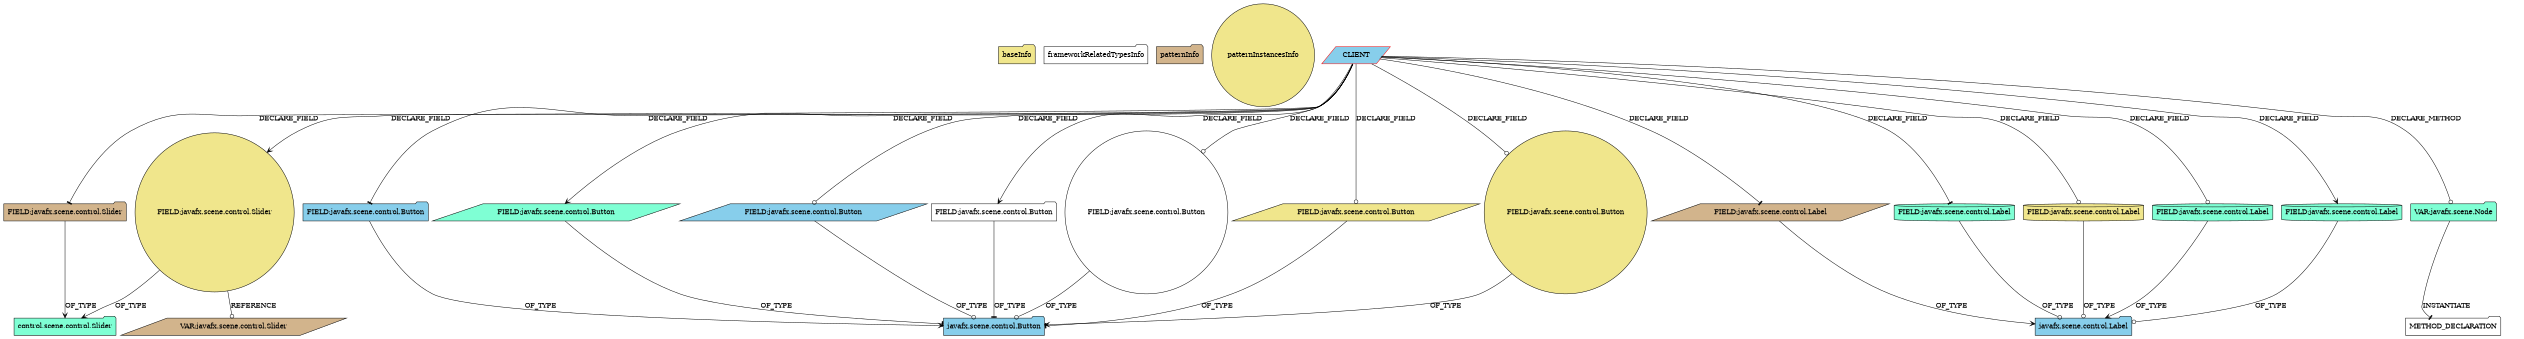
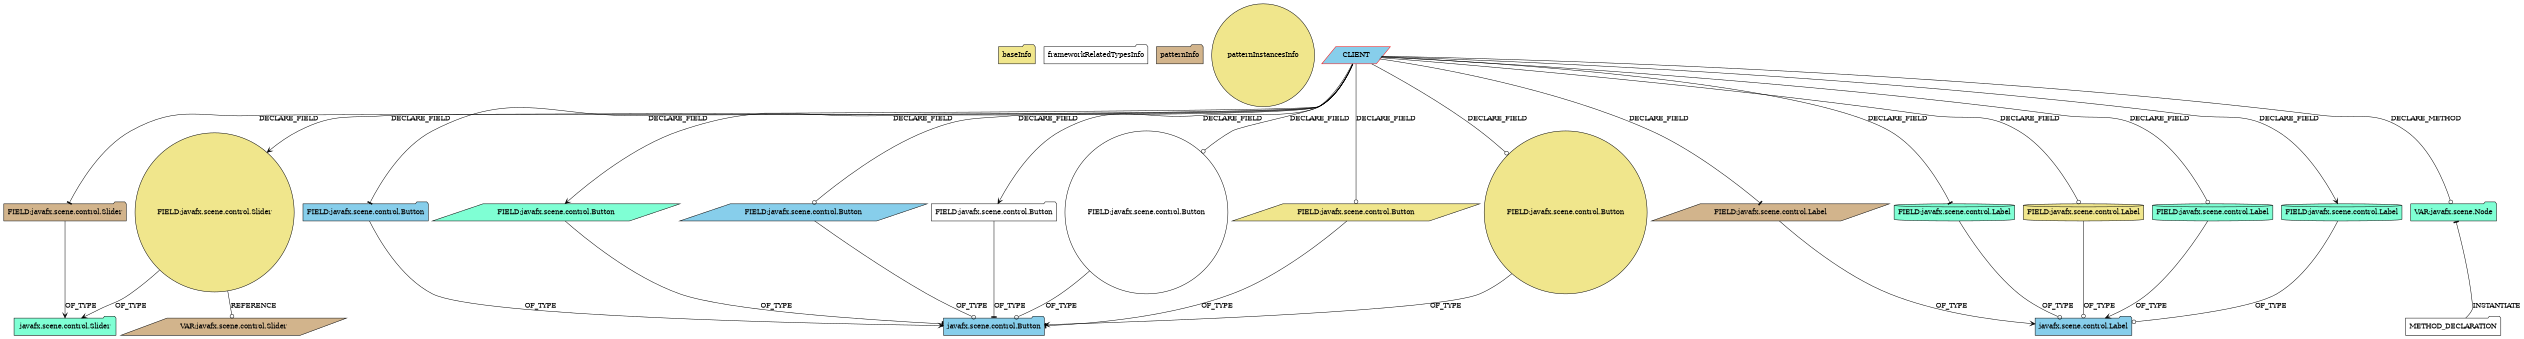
(2431, 269) -> (2468, 271)
(65, 327) -> (65, 327)
